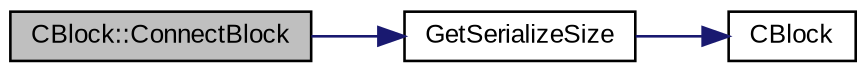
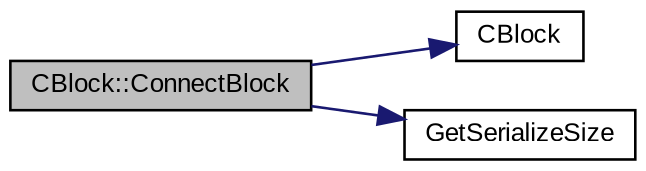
(669, 36) -> (371, 57)
